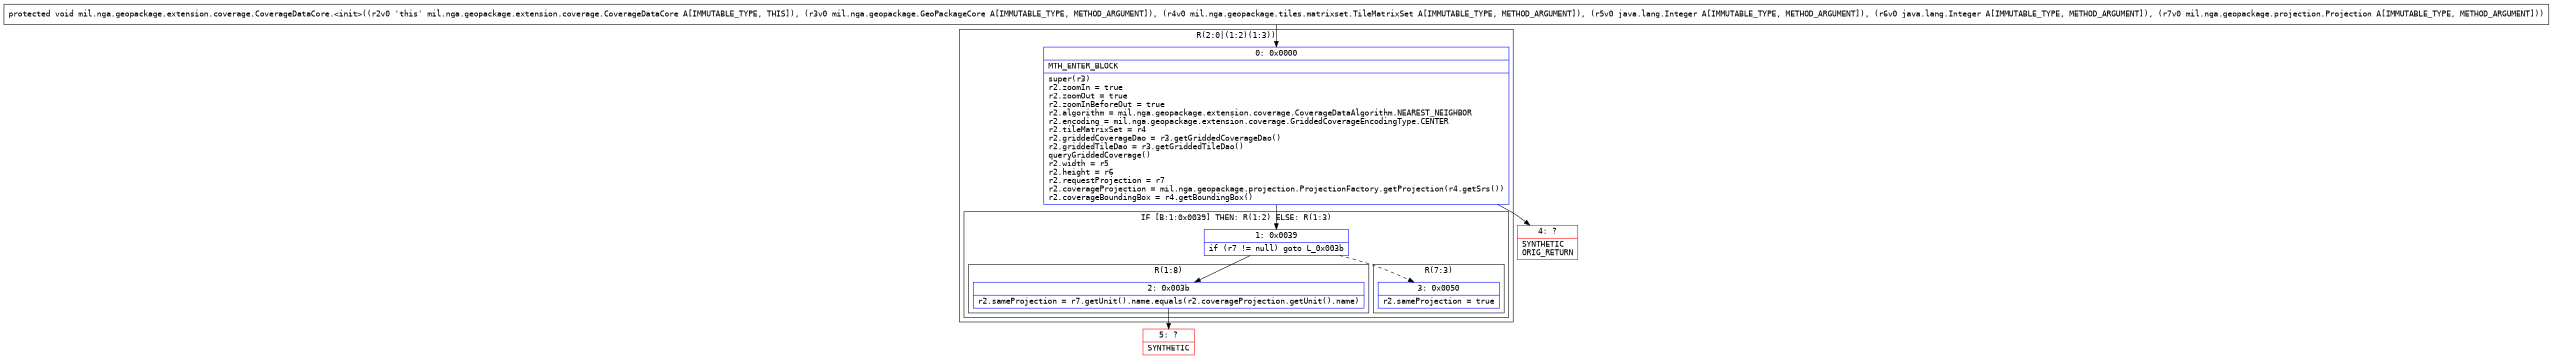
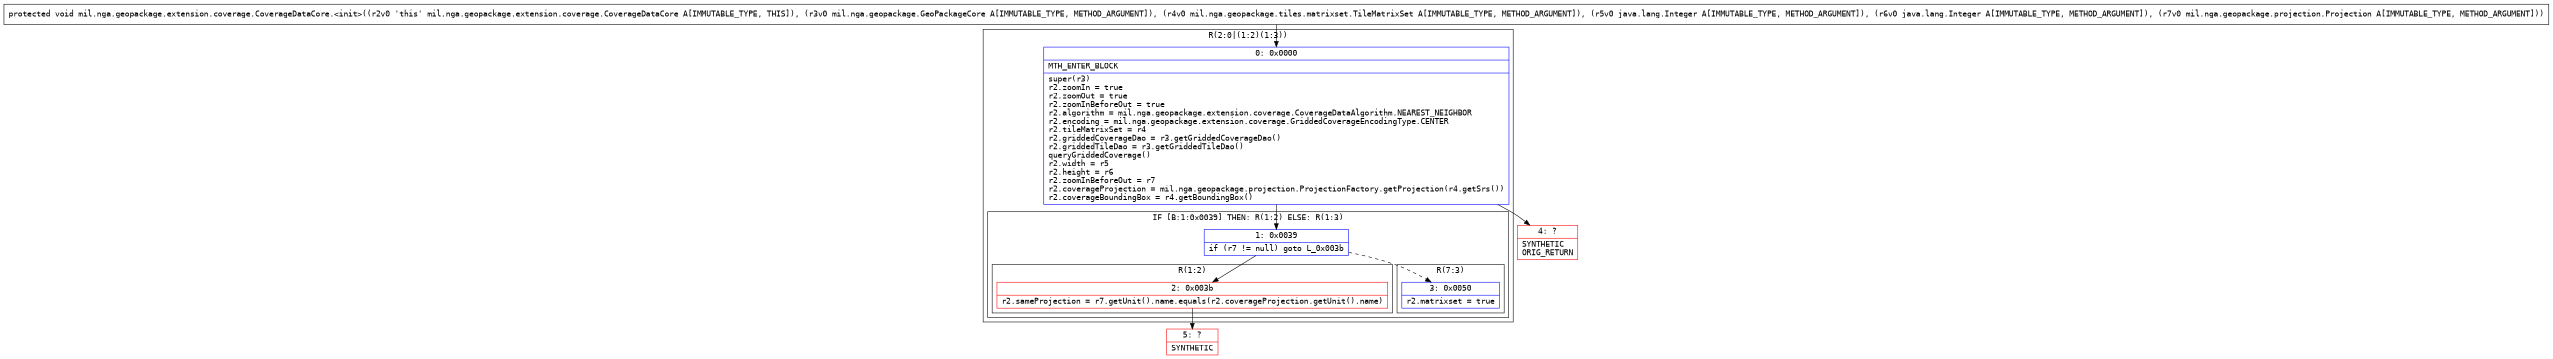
(1107, 181) -> (1102, 181)
(1169, 271) -> (1192, 271)
(1169, 295) -> (1192, 295)
(1439, 301) -> (1451, 301)
